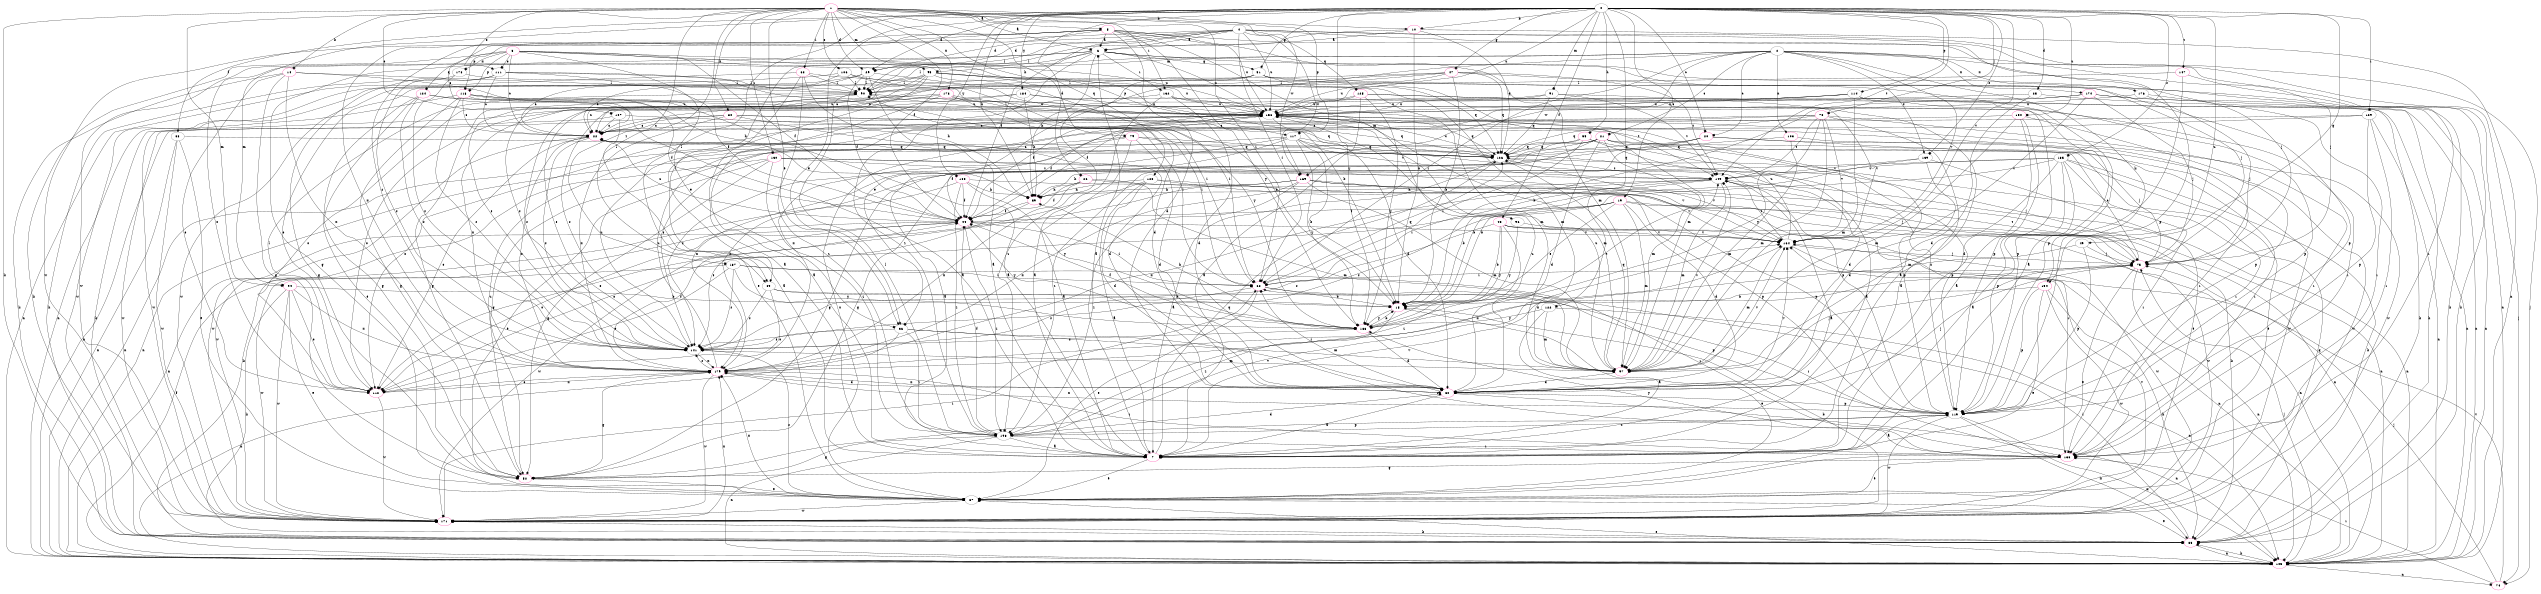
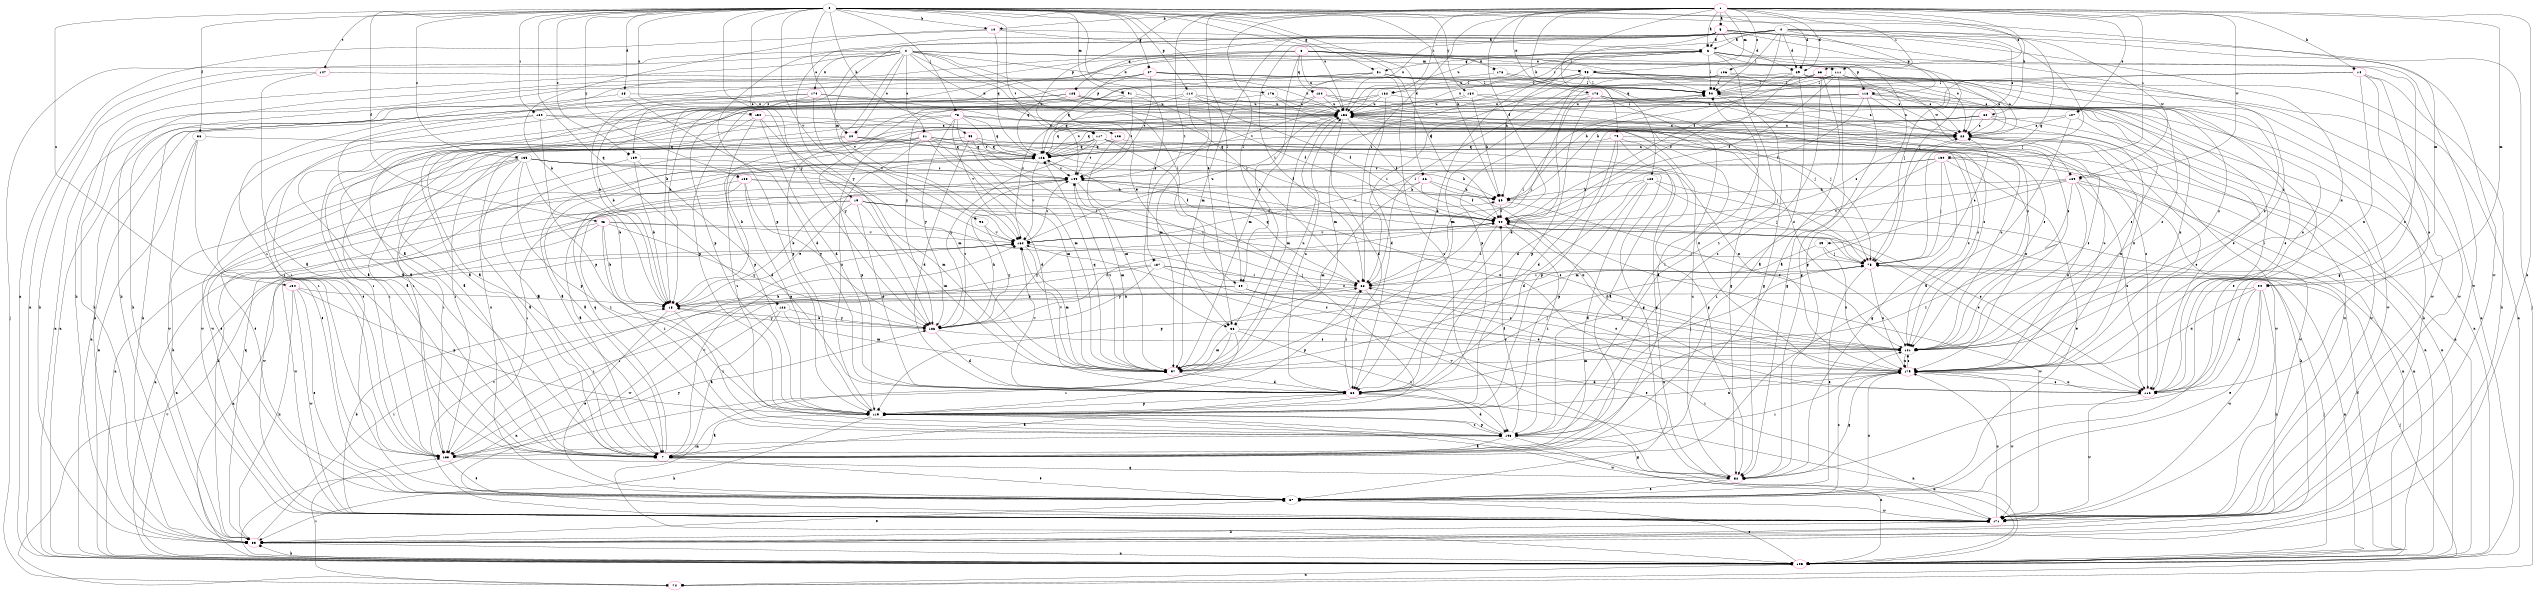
(1607, 75) -> (871, 92)
(2042, 106) -> (241, 100)
(1844, 275) -> (1303, 275)
